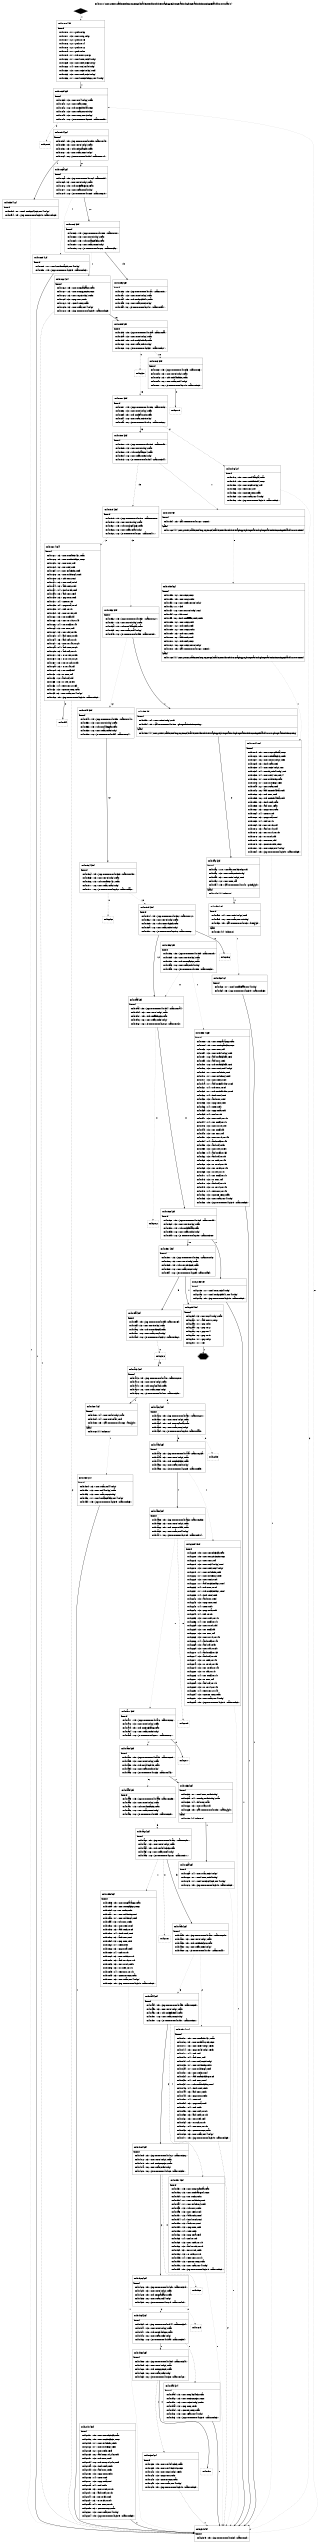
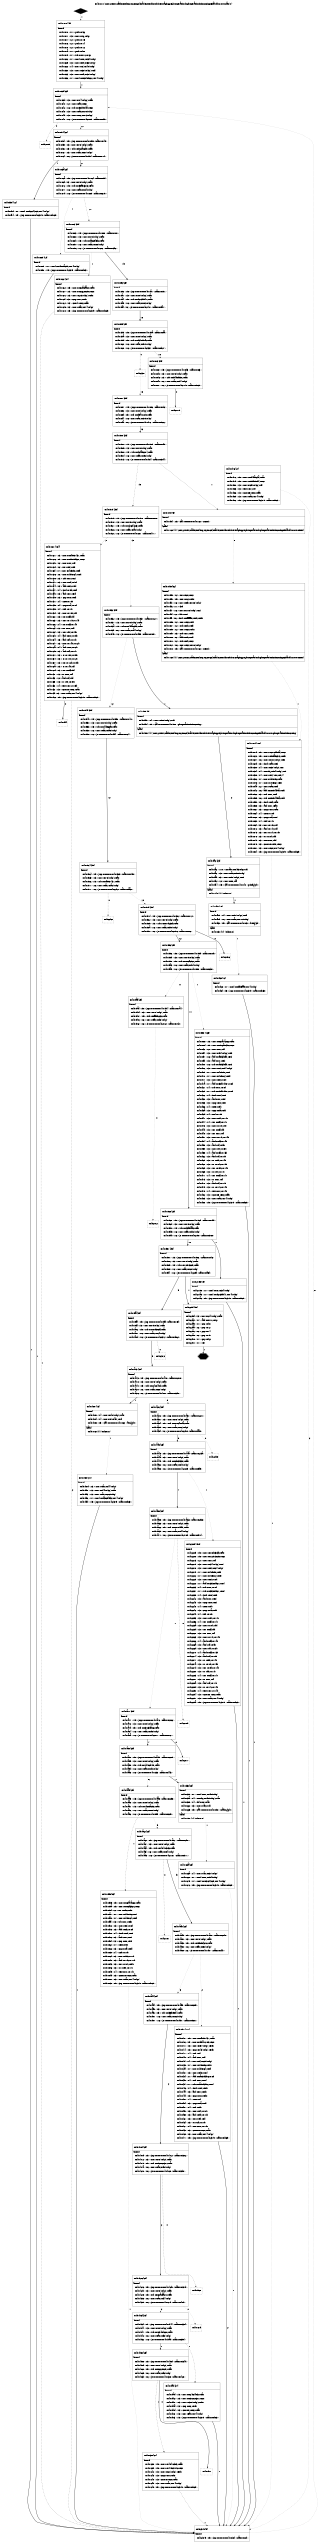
none -> (81, 125)
(86, 209) -> (86, 209)
(113, 317) -> (140, 315)
(193, 446) -> none
(154, 965) -> (178, 938)
(169, 1118) -> (189, 1090)
(159, 1362) -> (151, 1353)
(31, 1450) -> (31, 1450)
(148, 1742) -> (148, 1742)
(206, 1841) -> (206, 1841)
(152, 1875) -> (128, 1853)
(237, 2116) -> (237, 2116)
(197, 2225) -> none
(227, 2333) -> (227, 2333)
(108, 2472) -> none
